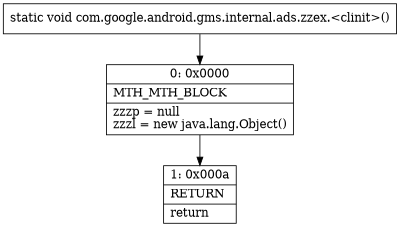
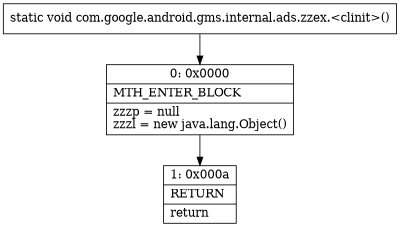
(170, 93) -> (177, 93)
